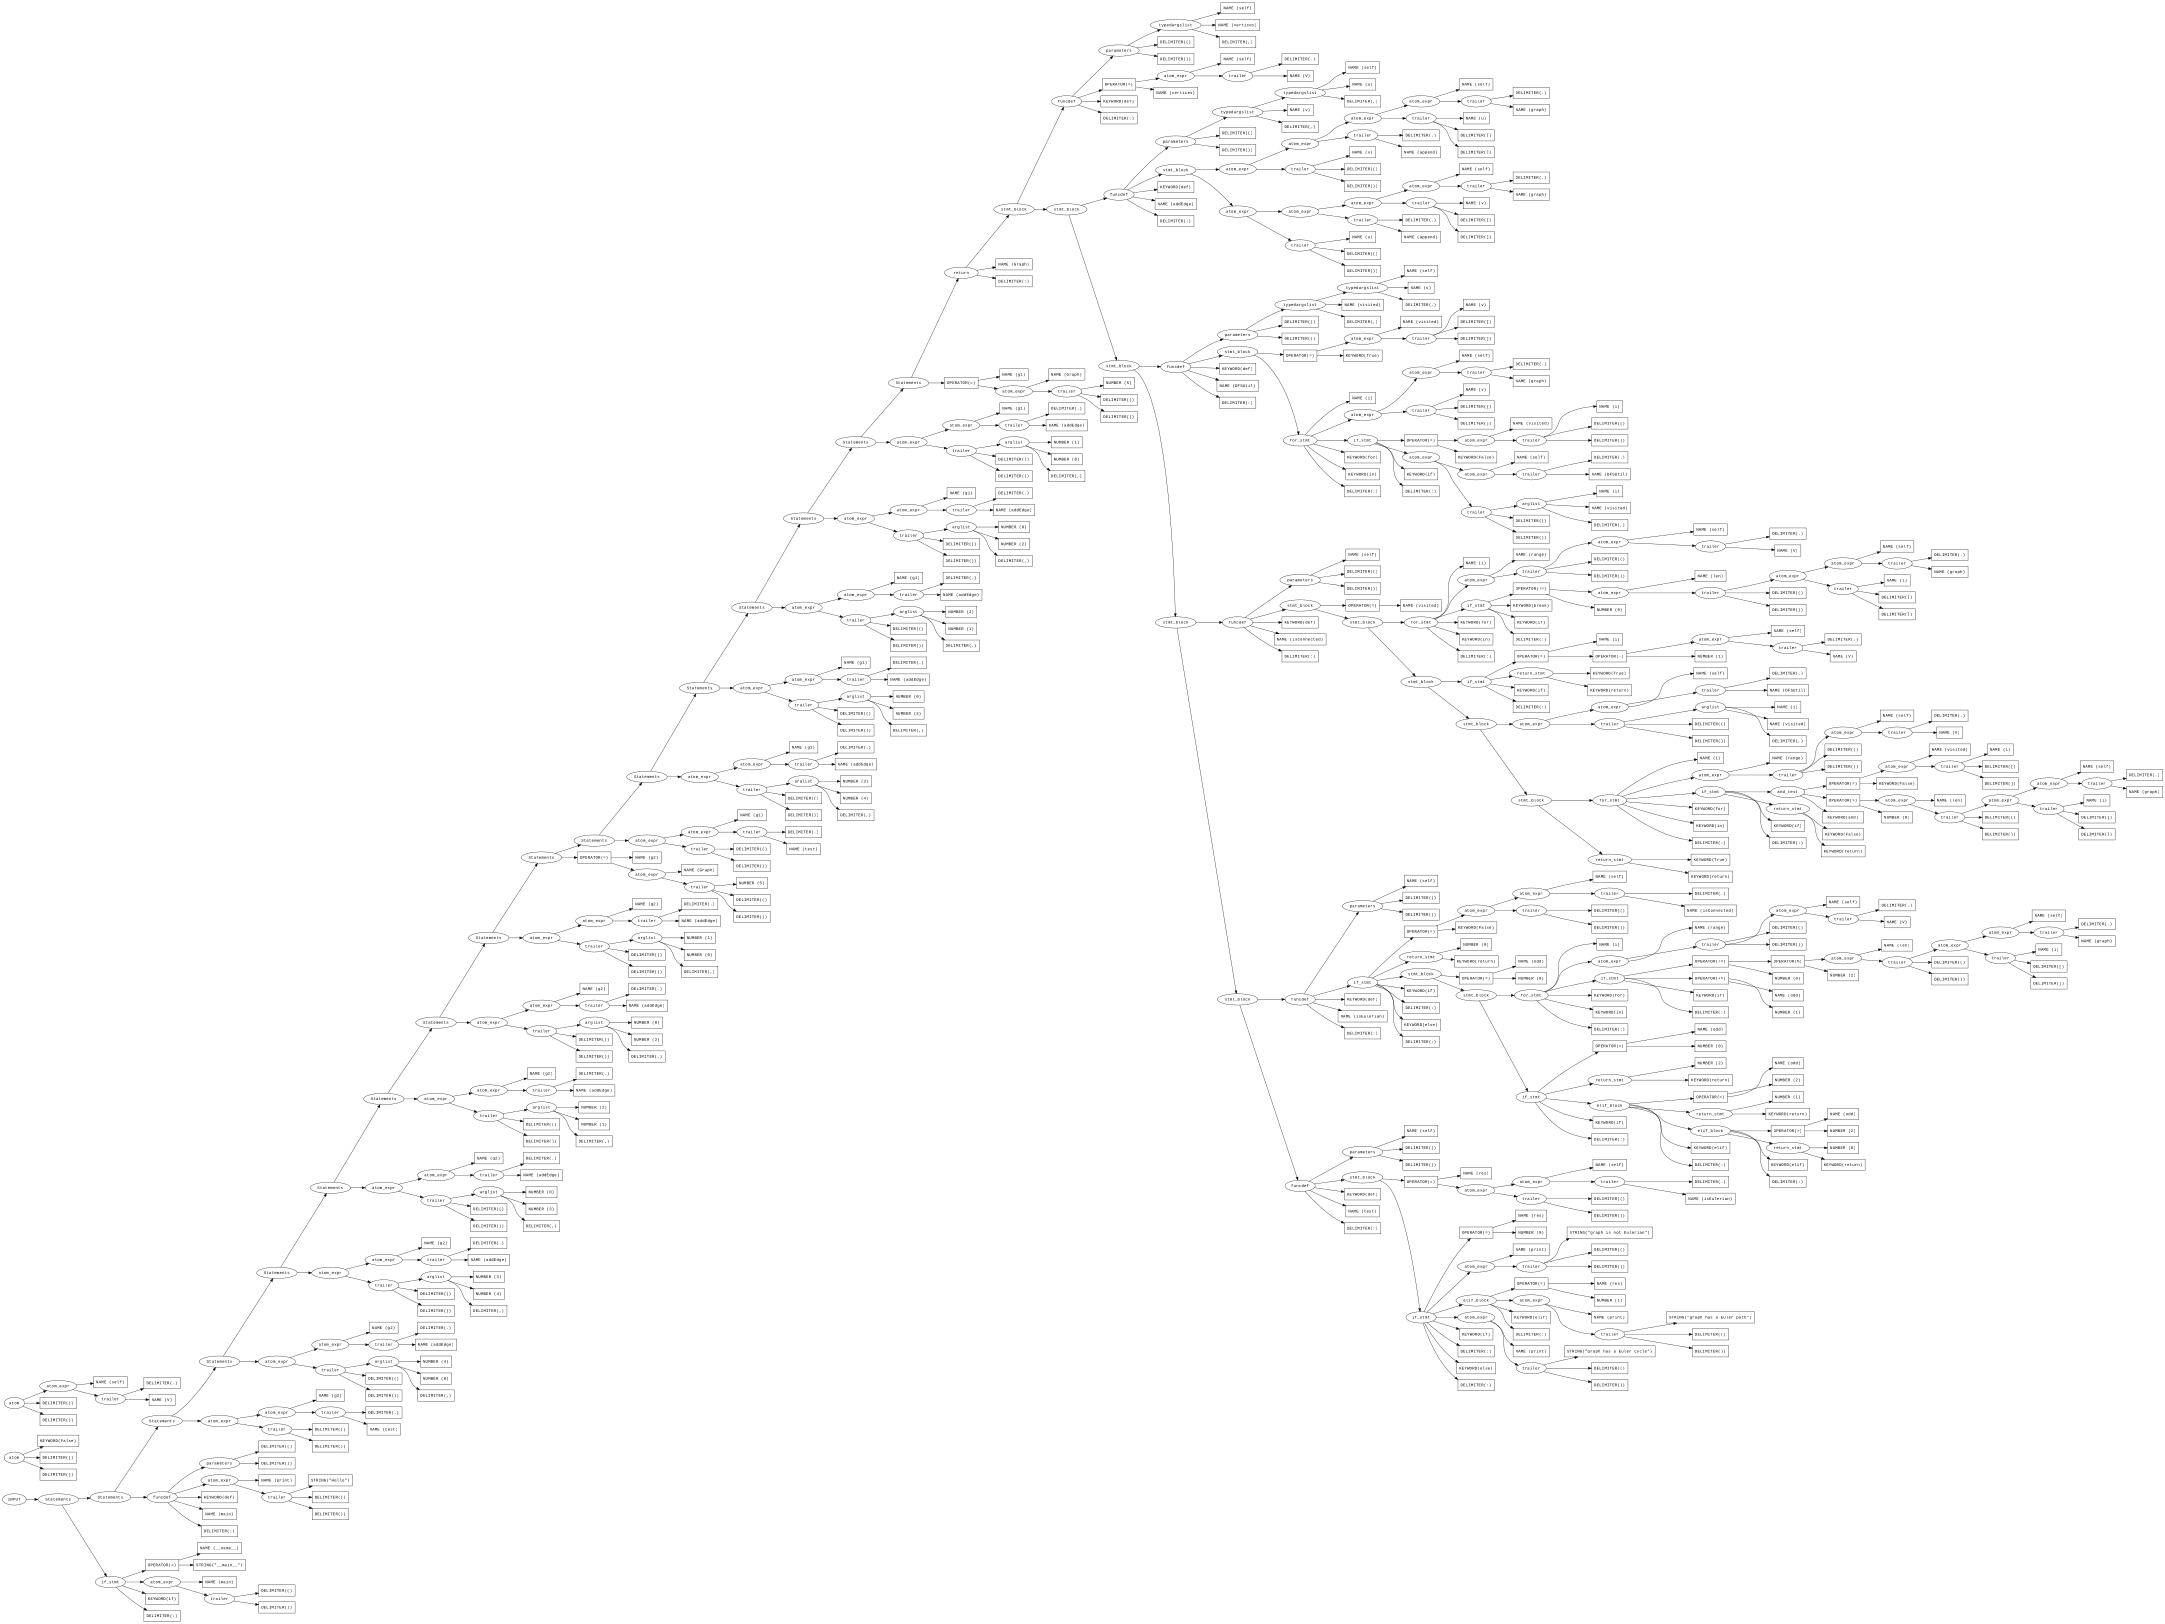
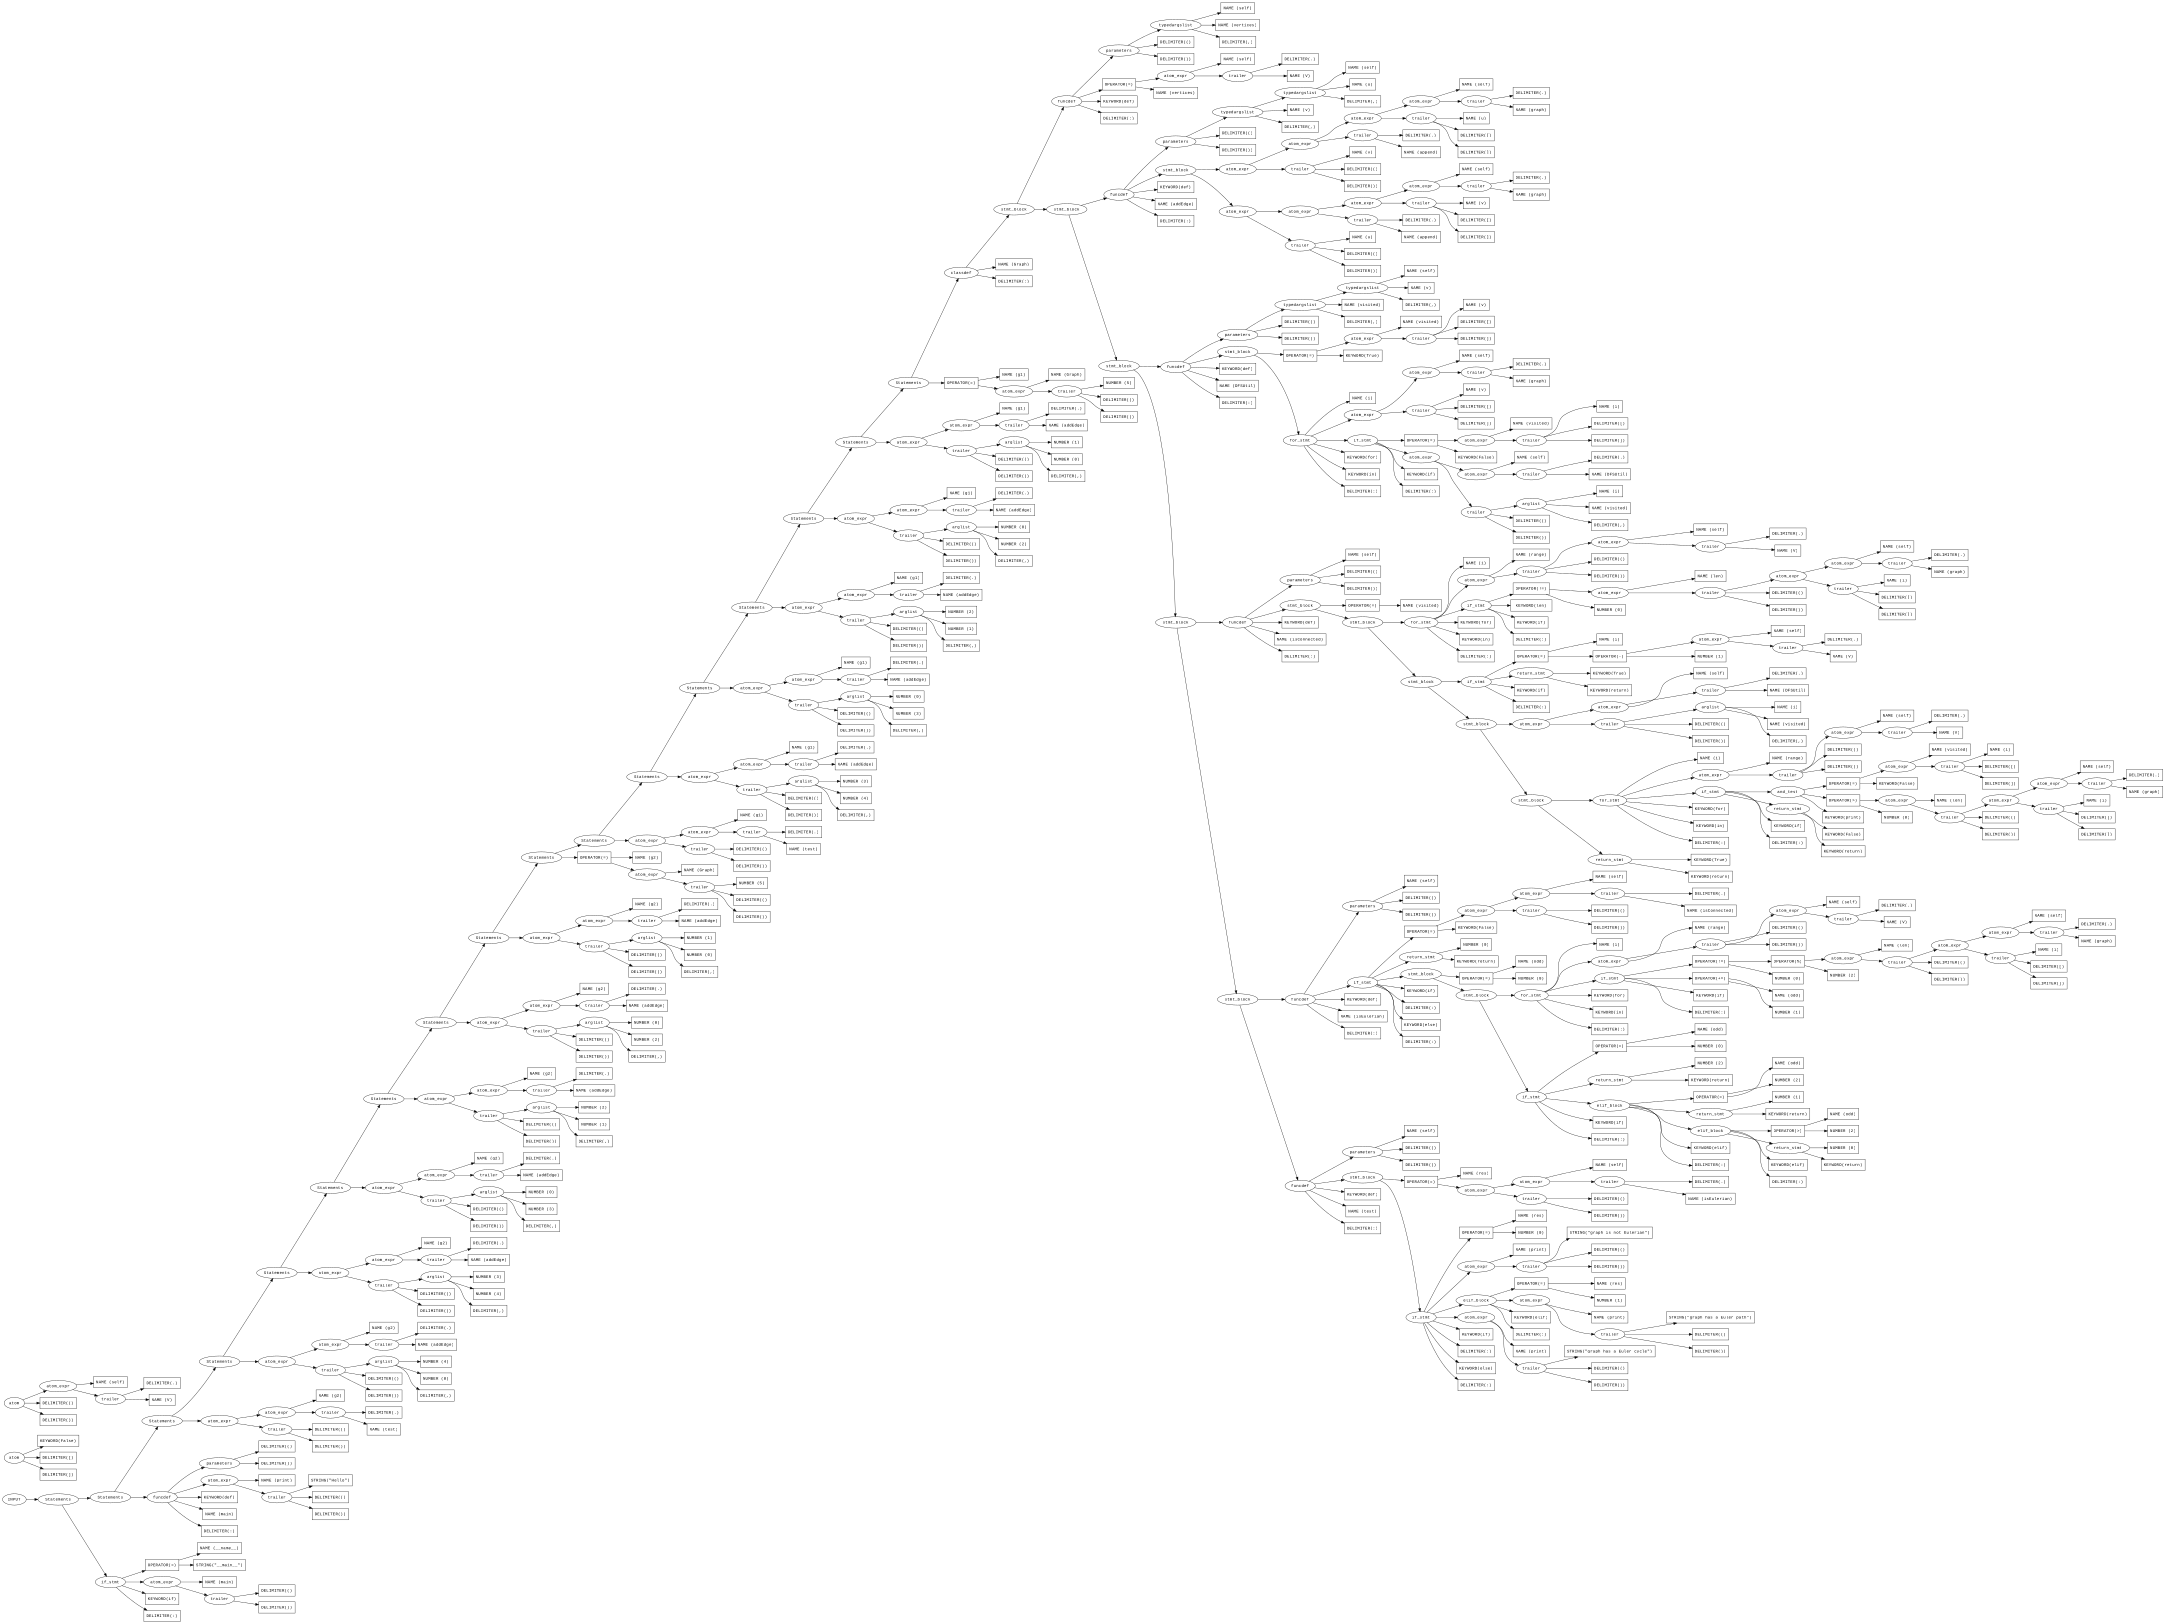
(961, 273) -> (961, 273)
(1531, 605) -> (1531, 605)
(1843, 817) -> (1843, 817)
